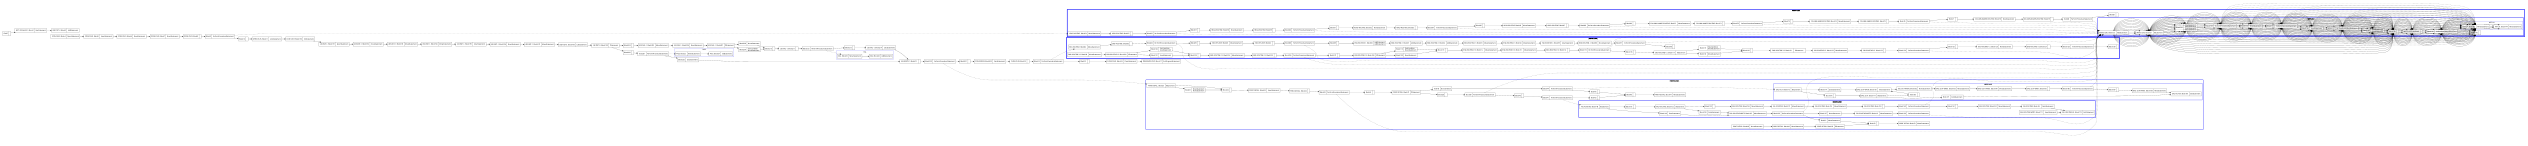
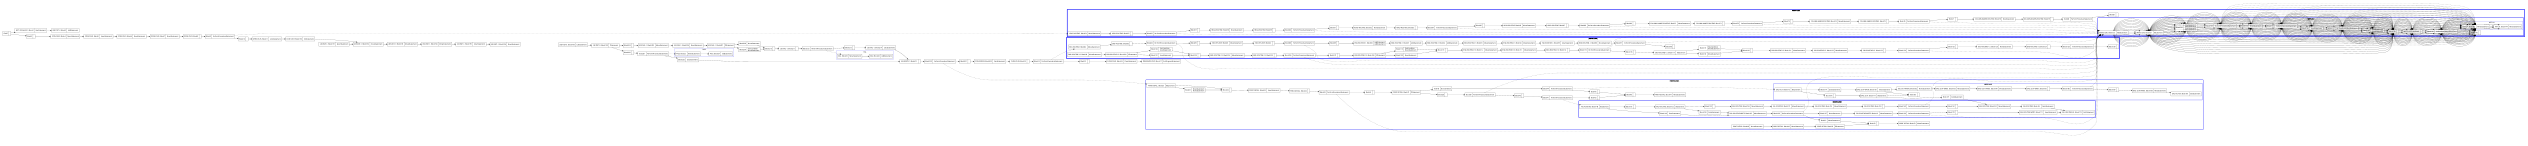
none -> (31, 36)
(317, 41) -> (336, 40)
(539, 44) -> none
(1799, 50) -> (1799, 50)
(1900, 92) -> (1896, 93)
(2067, 96) -> (1975, 102)
none -> (1953, 112)
